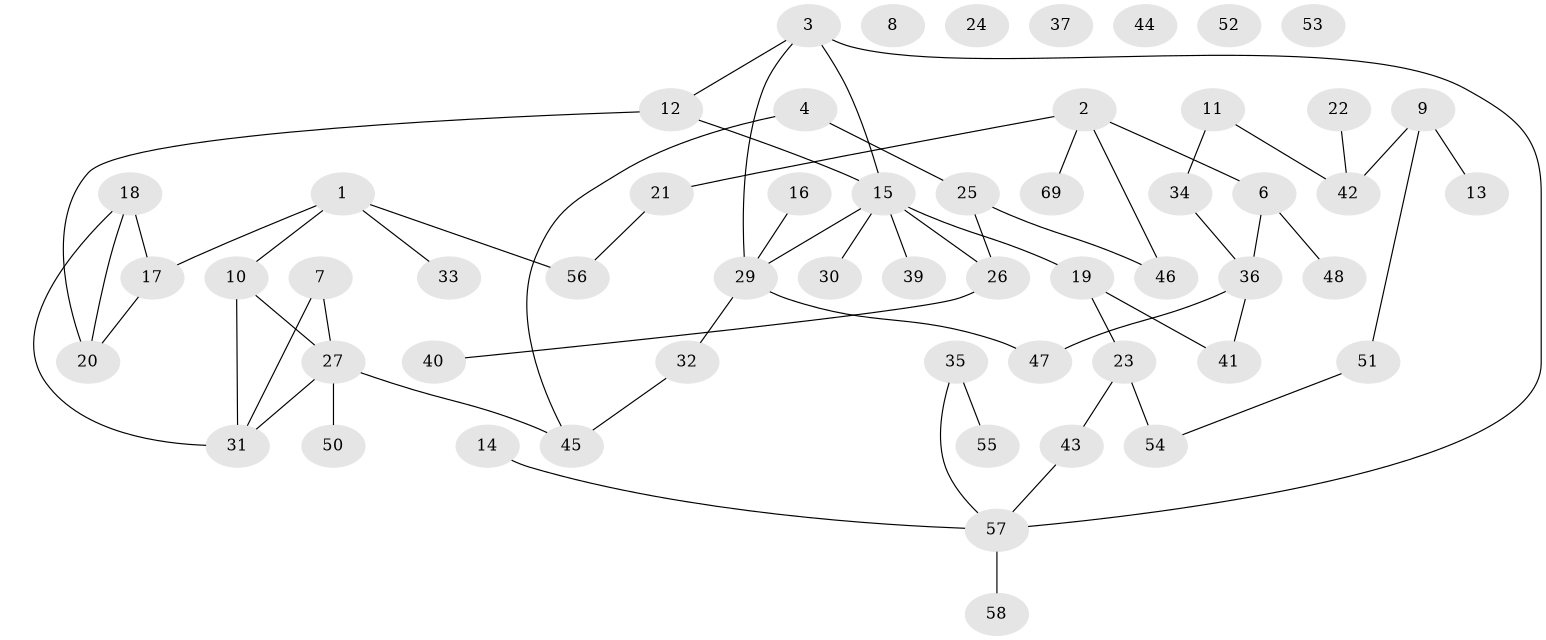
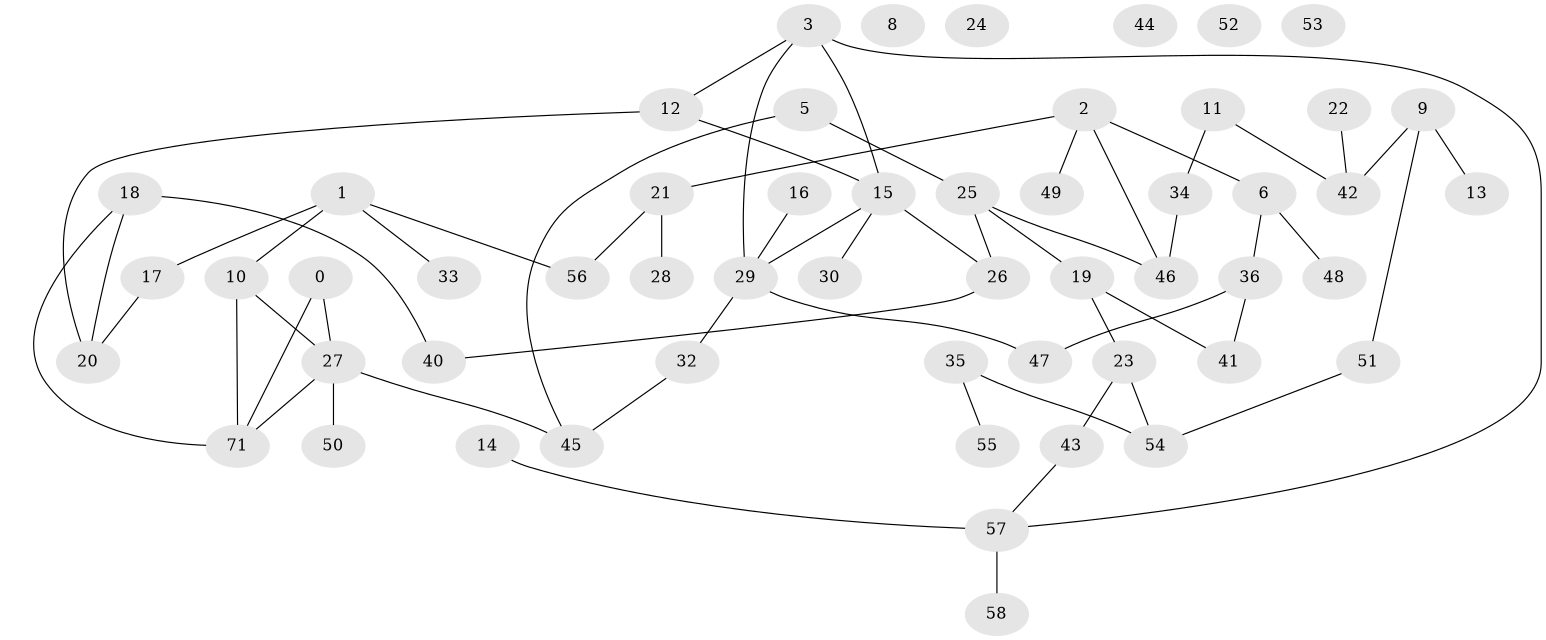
(1061, 26) -> none
(805, 110) -> (805, 110)
(1052, 194) -> (1052, 194)
(972, 232) -> (1025, 236)
(141, 236) -> (317, 232)
(1215, 236) -> (1173, 236)
(321, 278) -> (321, 278)
none -> (662, 278)
(914, 278) -> none
(238, 446) -> (238, 446)
(942, 453) -> (1056, 404)
